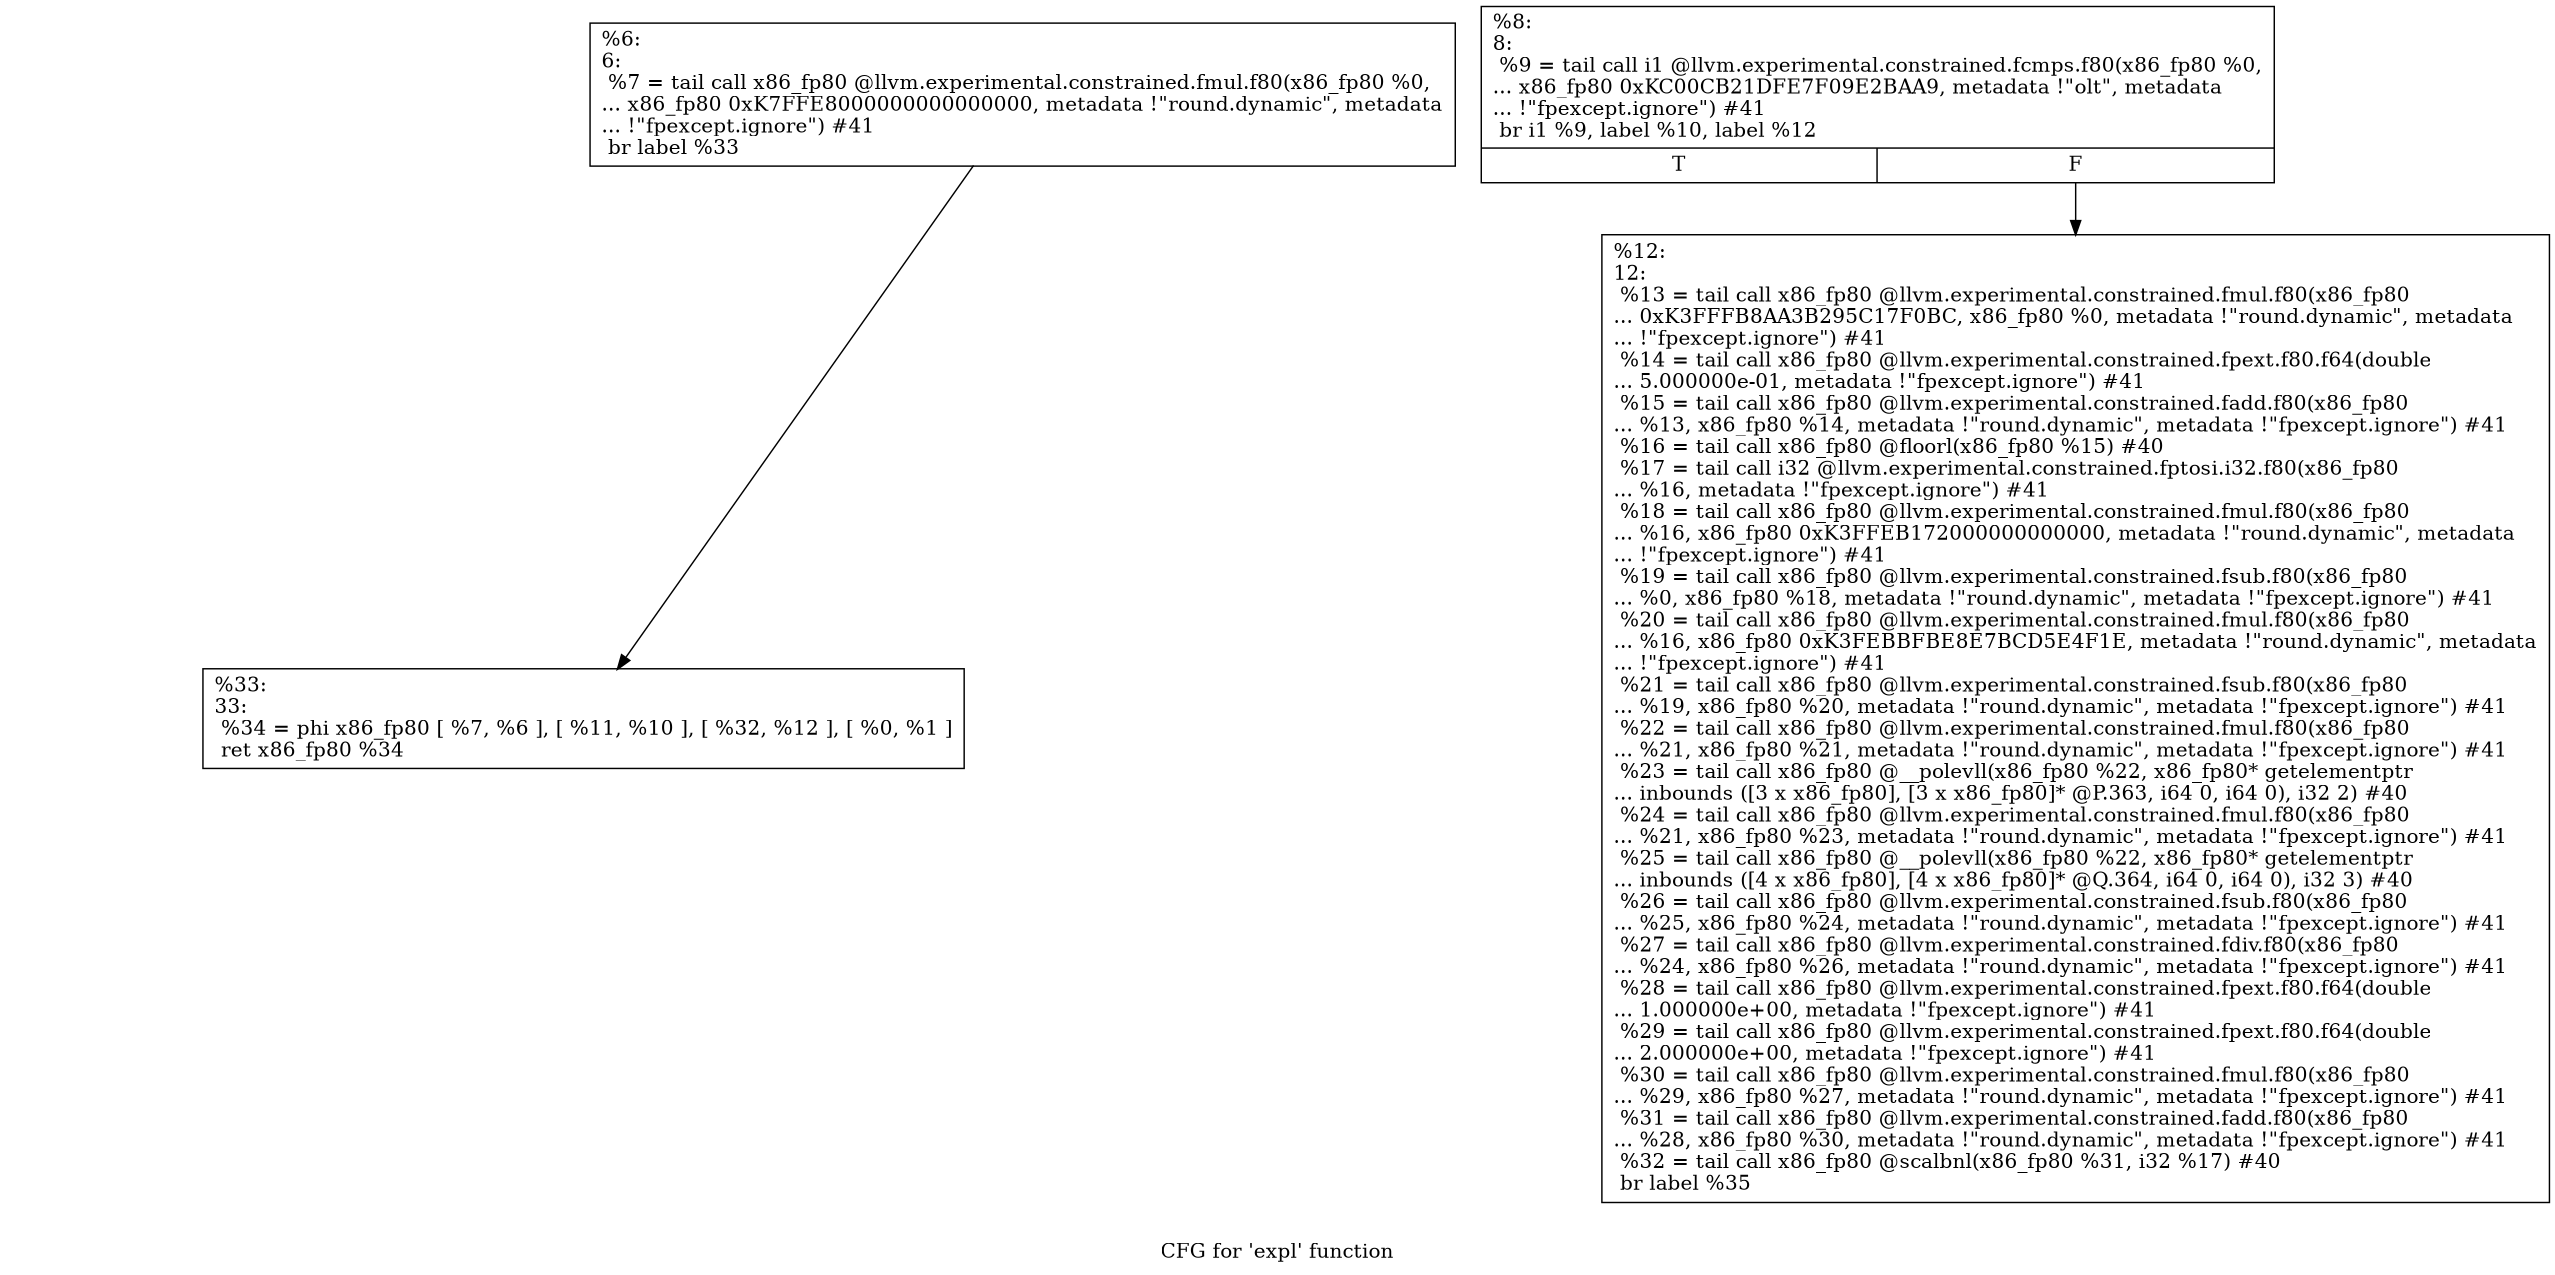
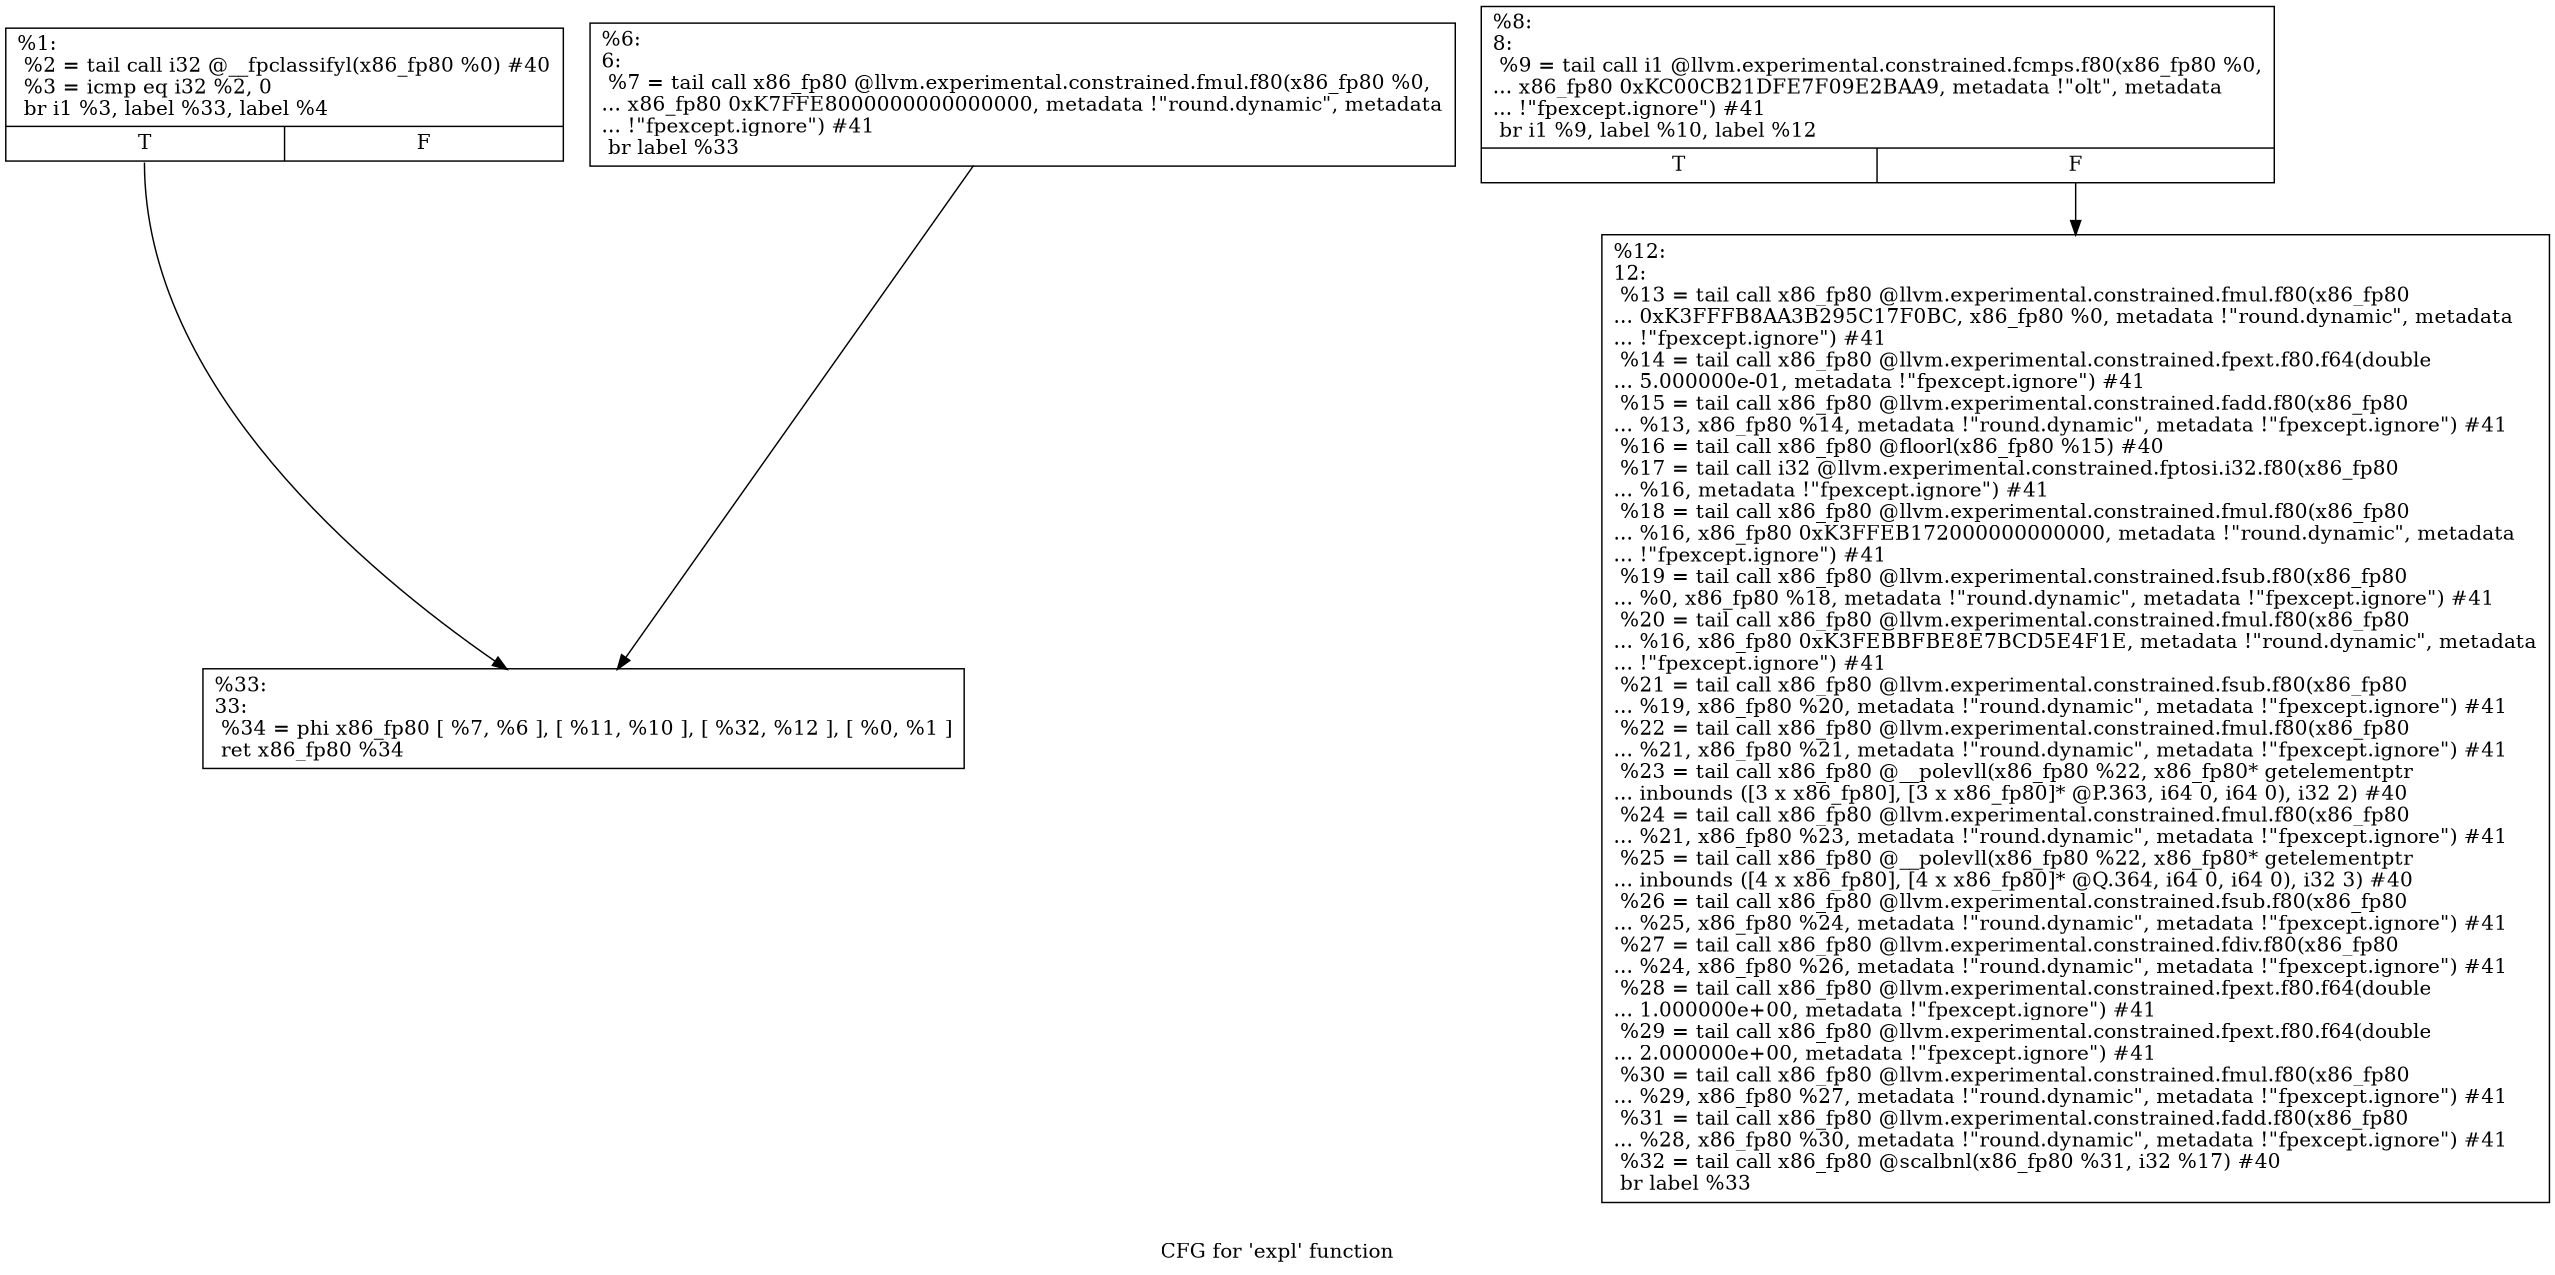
none -> (285, 95)
(1683, 1184) -> (1683, 1184)
